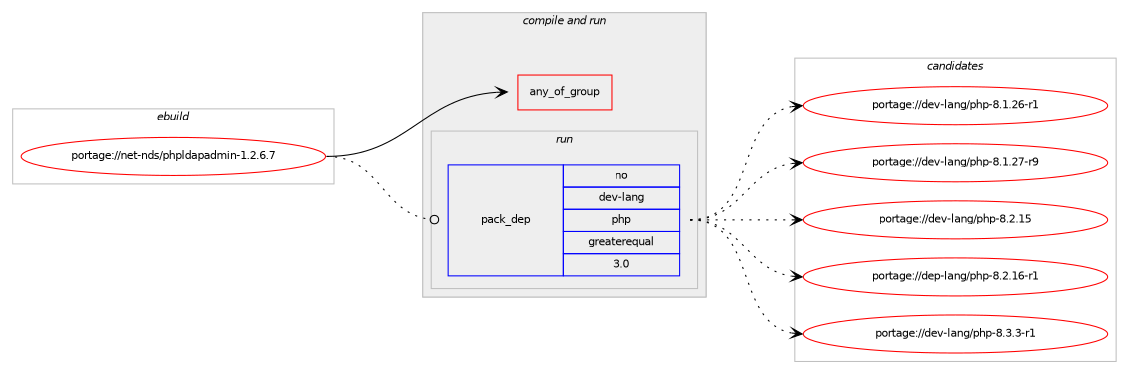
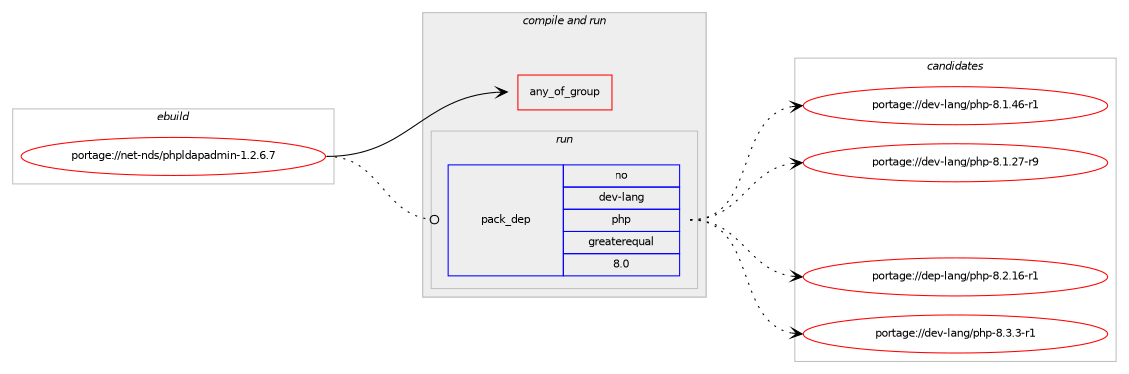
(955, 106) -> (955, 106)
(955, 220) -> none
(621, 264) -> (621, 264)
